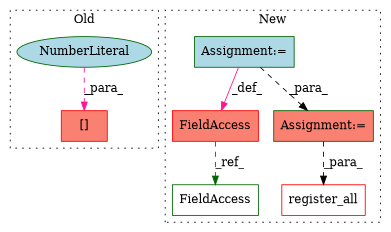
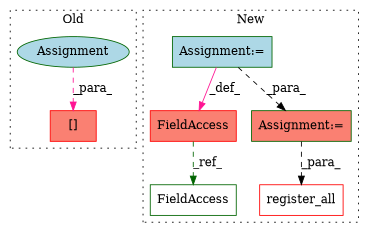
(84, 52) -> (73, 52)
